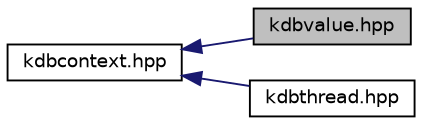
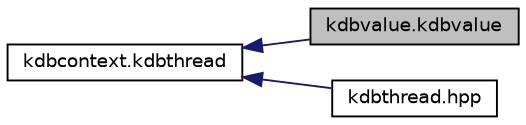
(332, 27) -> (415, 27)
(95, 62) -> (125, 62)
